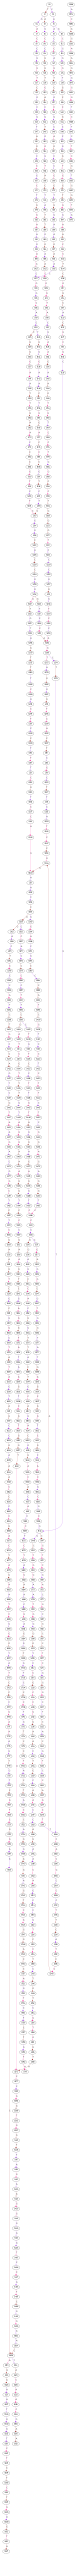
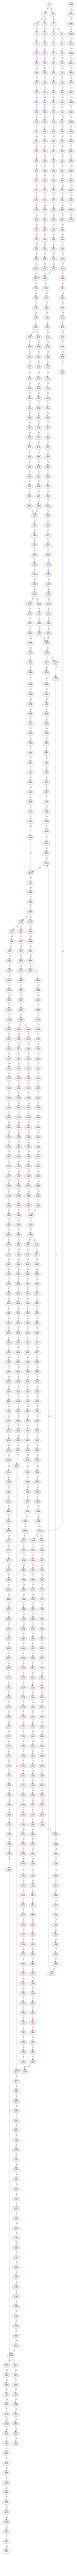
(34, 975) -> (35, 970)
